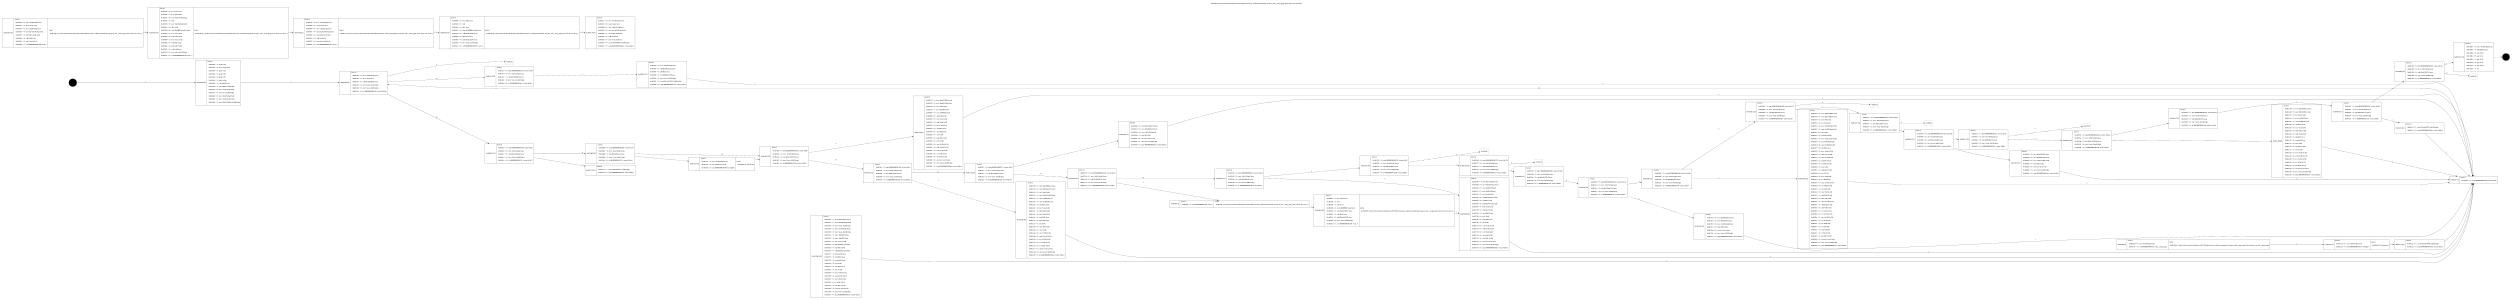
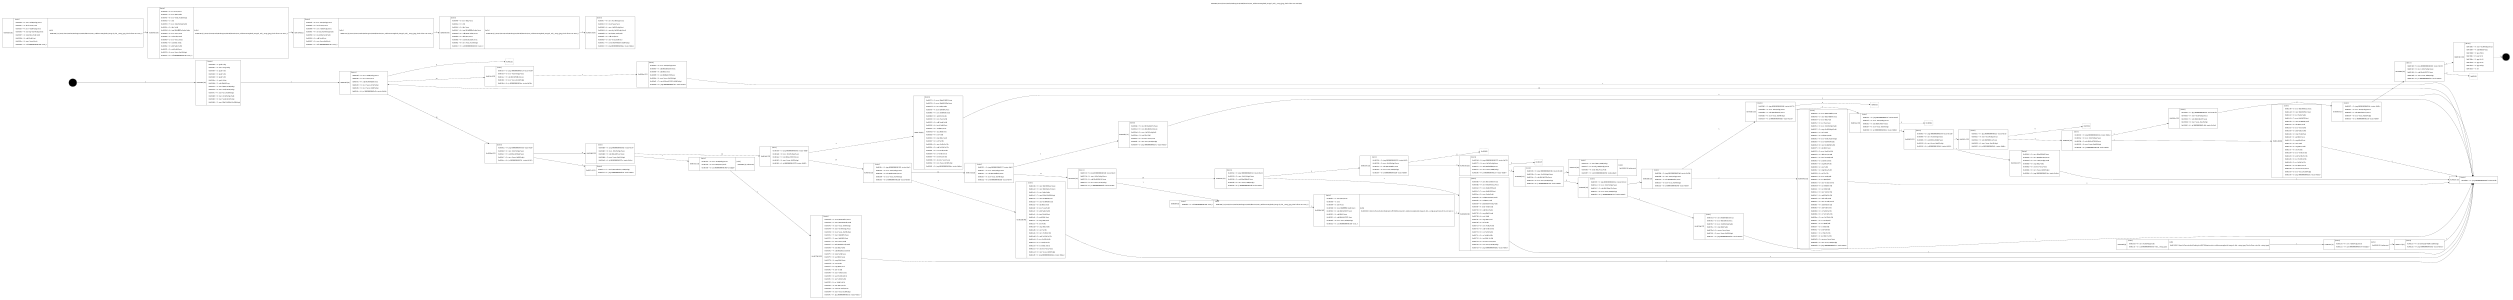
(2419, 128) -> none
(757, 160) -> (770, 203)
none -> (1603, 168)
